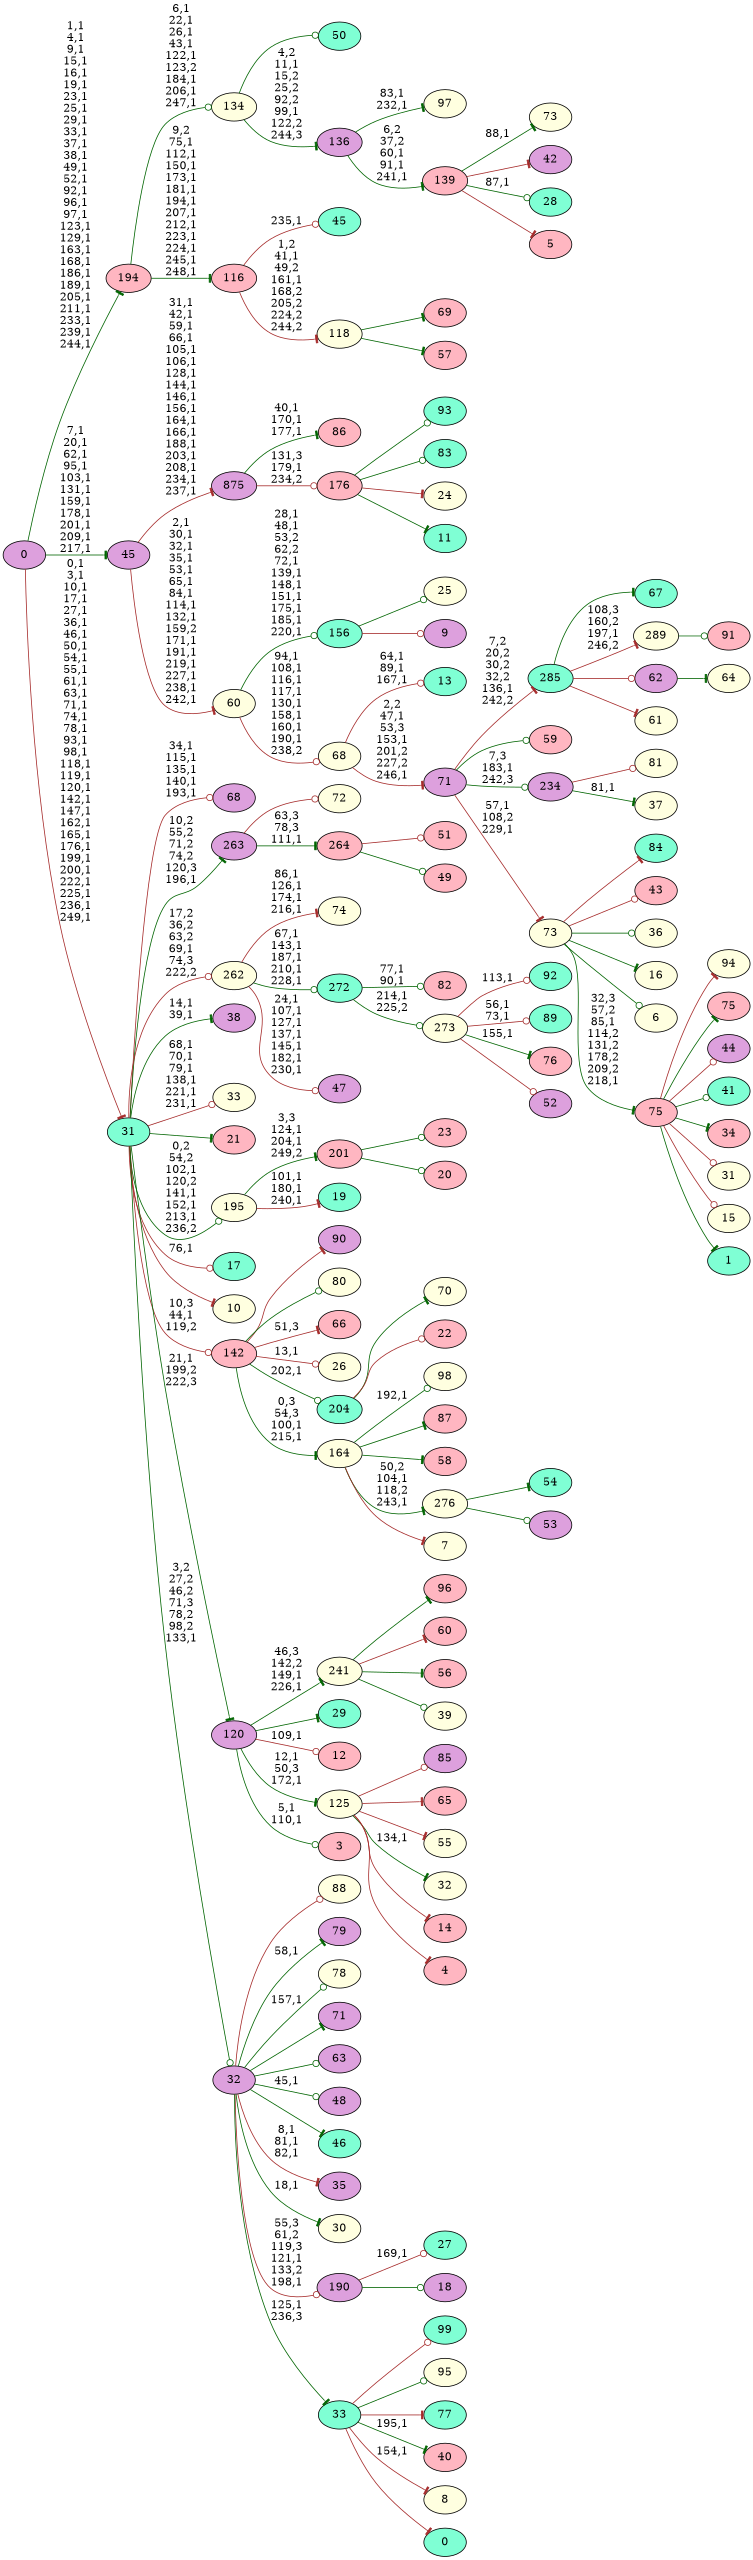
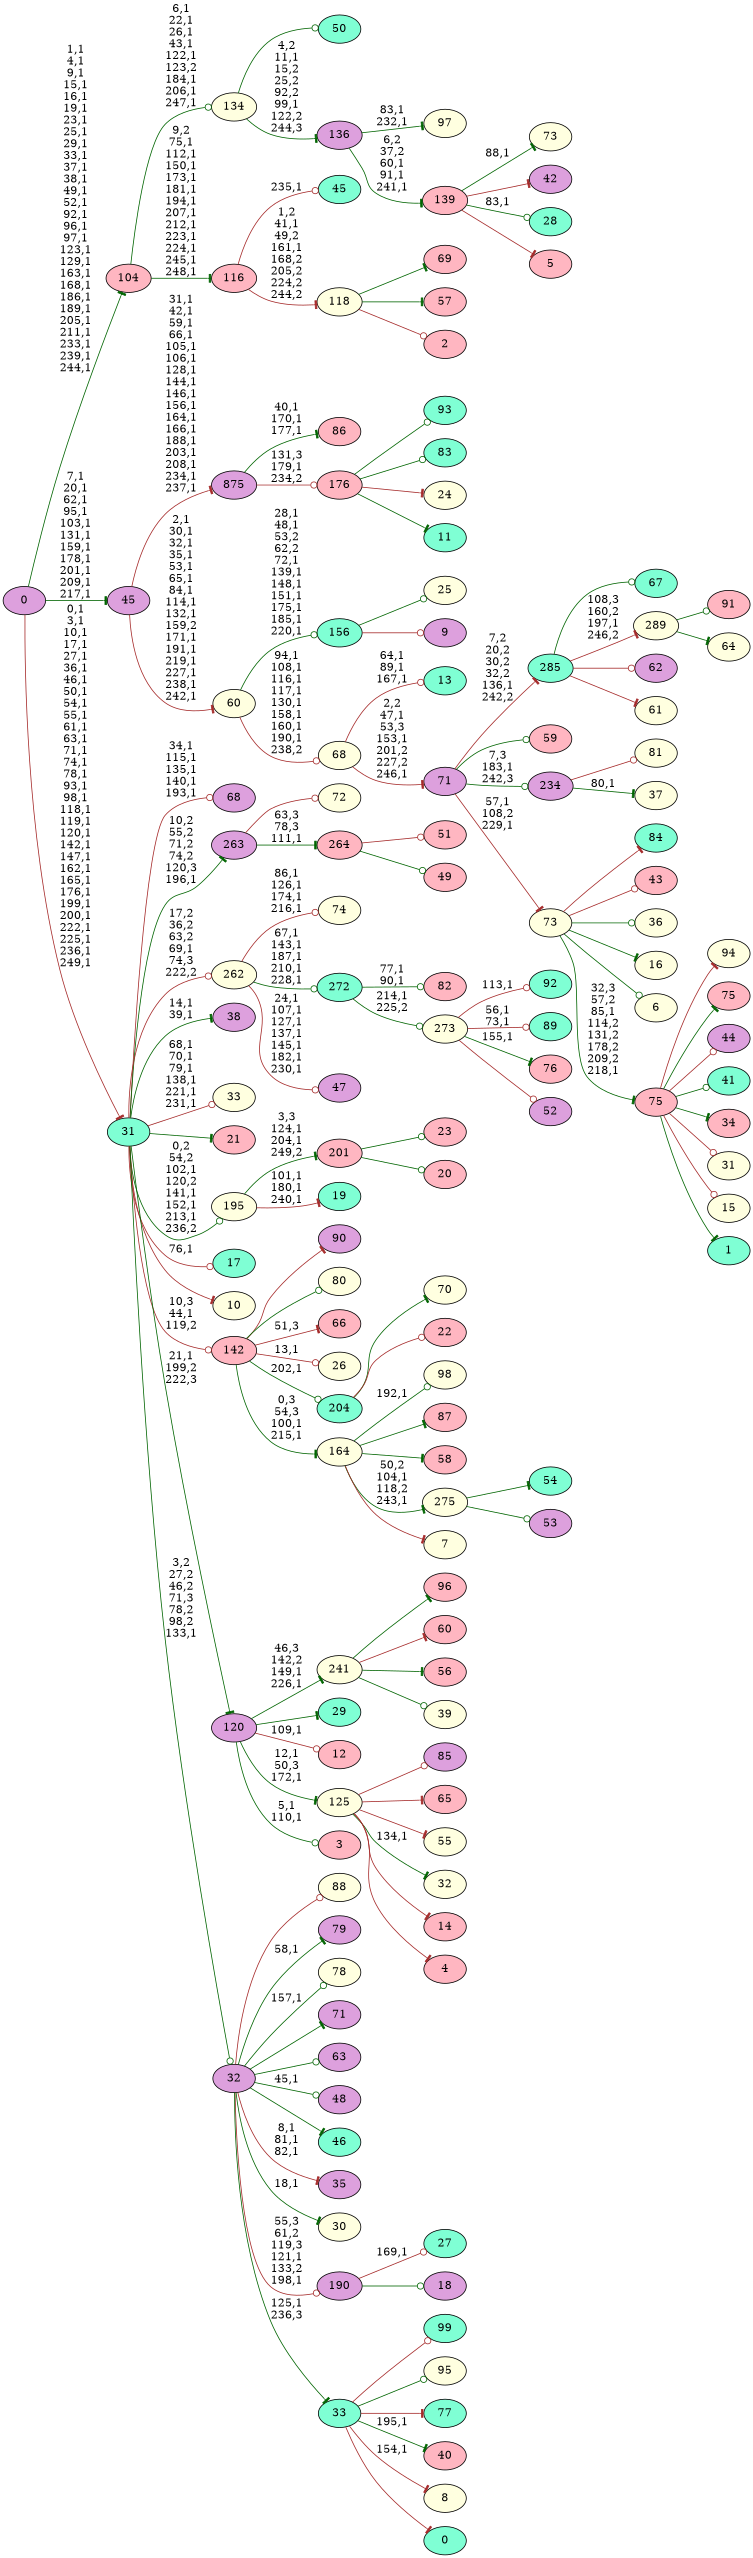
(498, 183) -> (498, 202)
(129, 278) -> (129, 278)
none -> (445, 344)
(579, 613) -> (578, 603)
(690, 678) -> (691, 636)
(603, 788) -> (603, 784)
(271, 928) -> (270, 928)
(445, 1504) -> (445, 1502)
